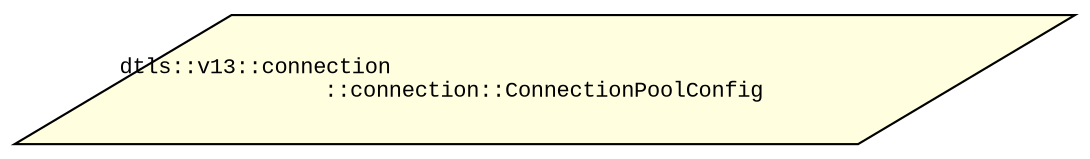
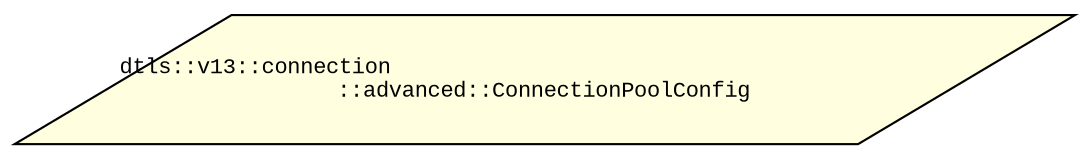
(545, 80) -> (545, 80)
